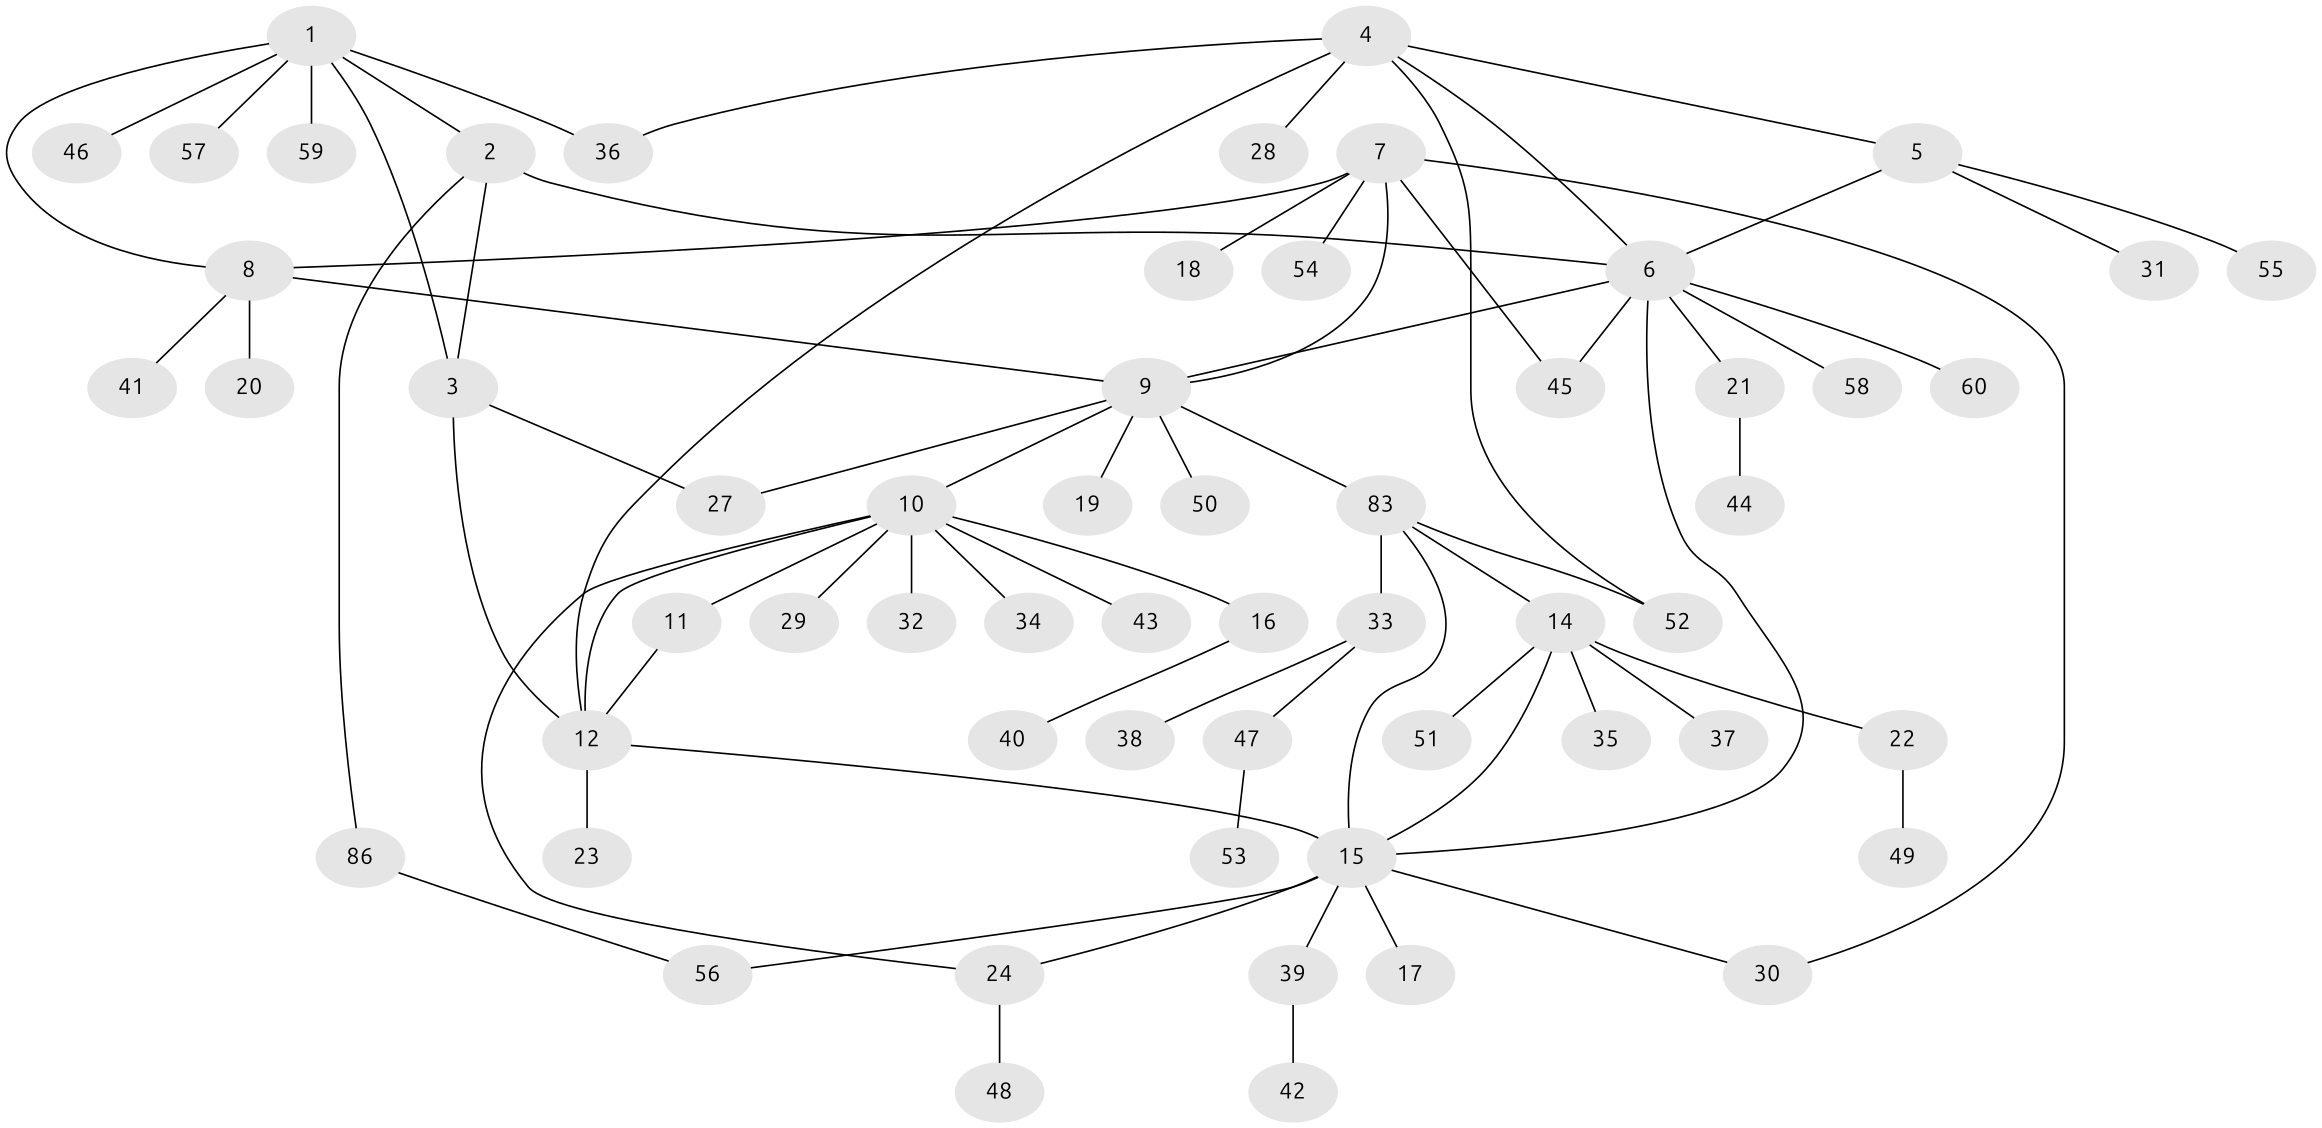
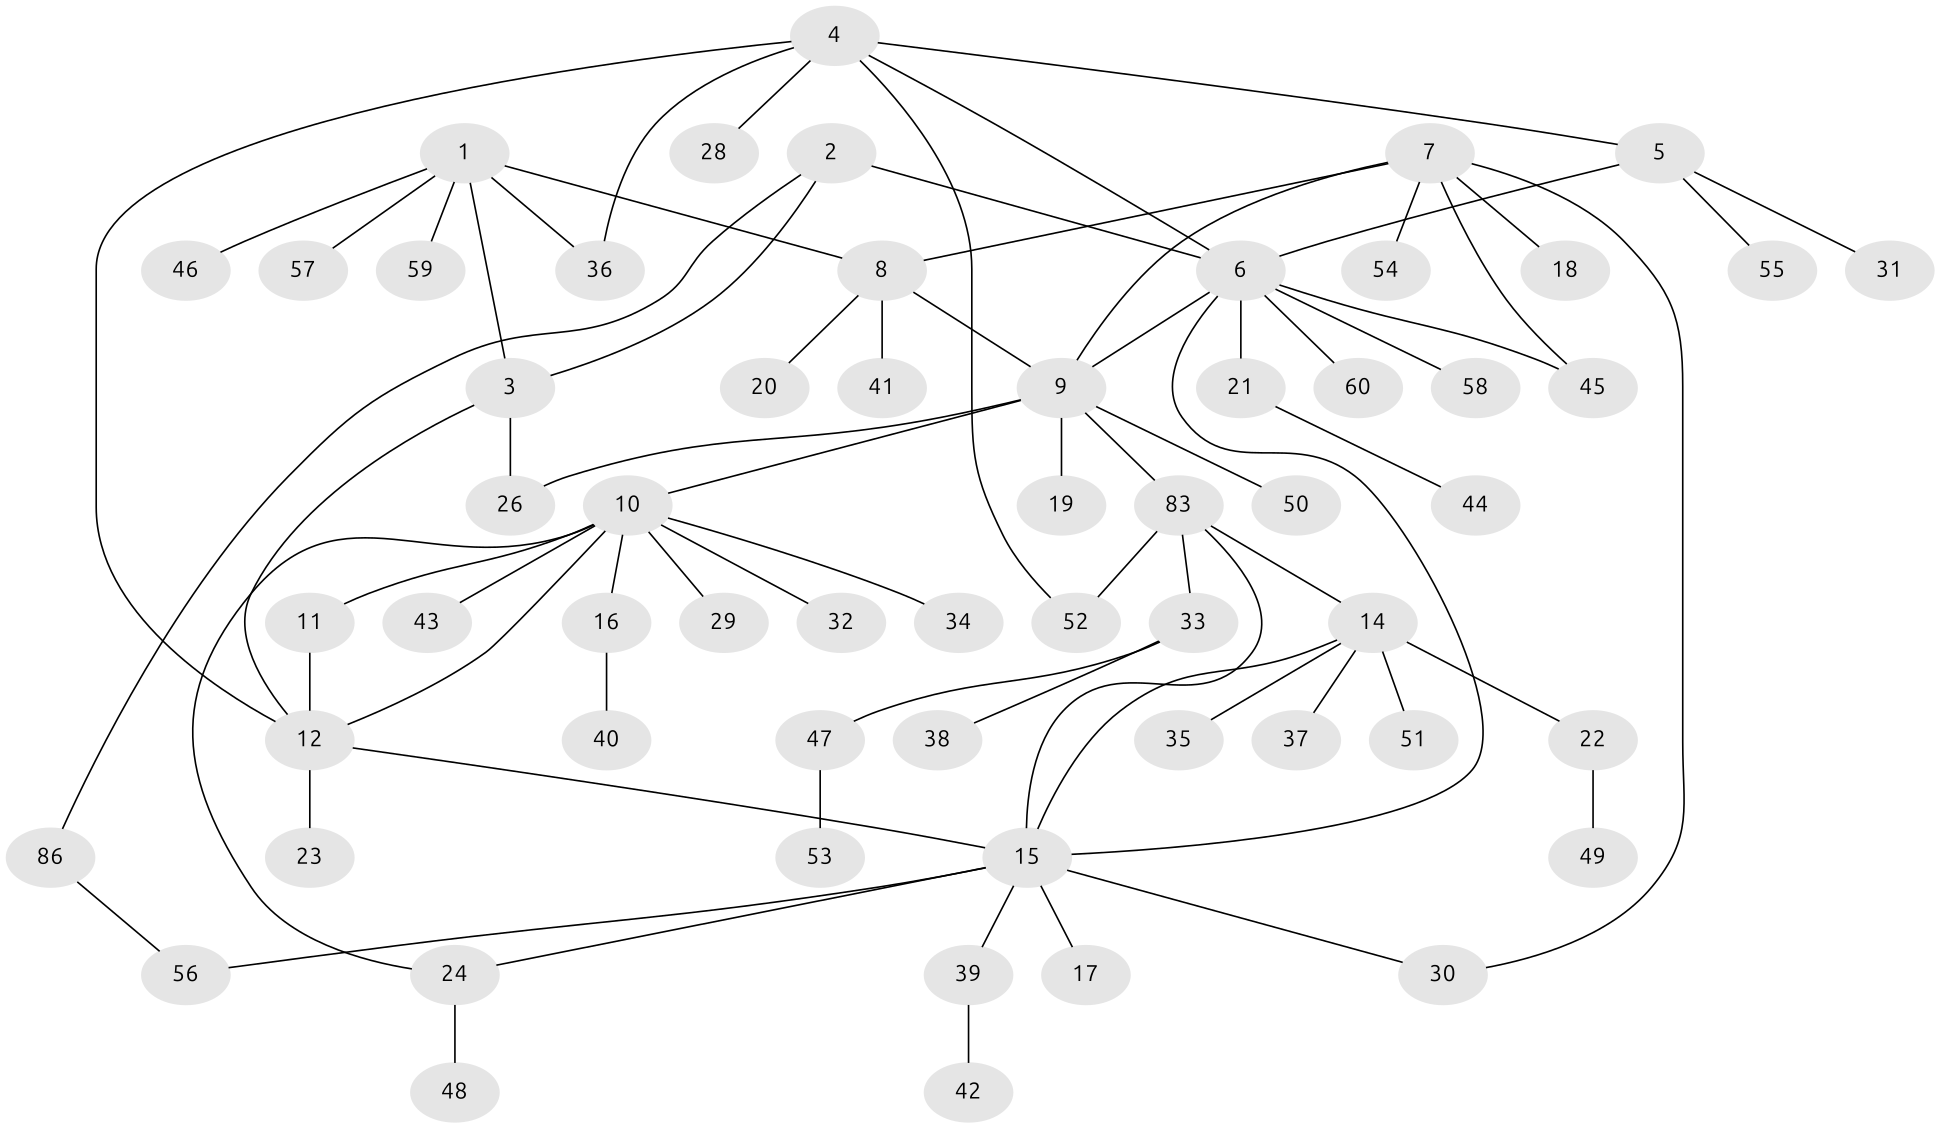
(401, 95) -> none
(721, 505) -> (510, 505)
